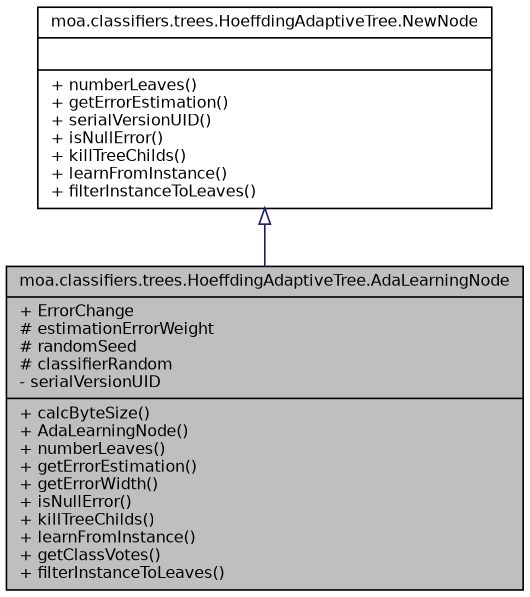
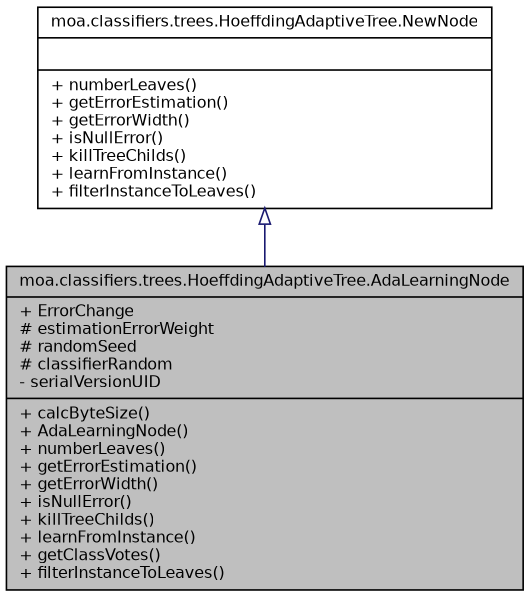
(131, 121) -> (121, 121)
